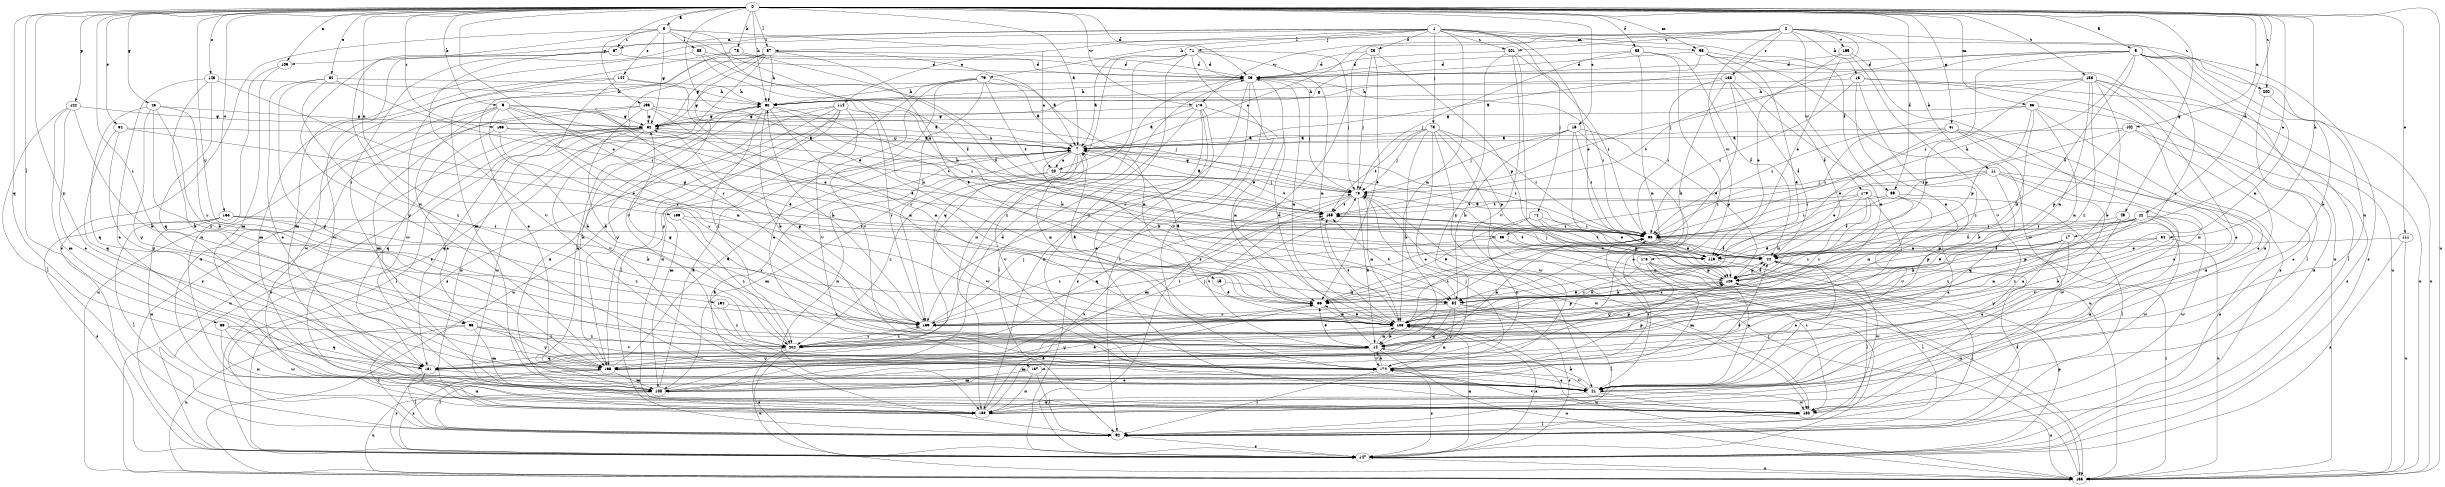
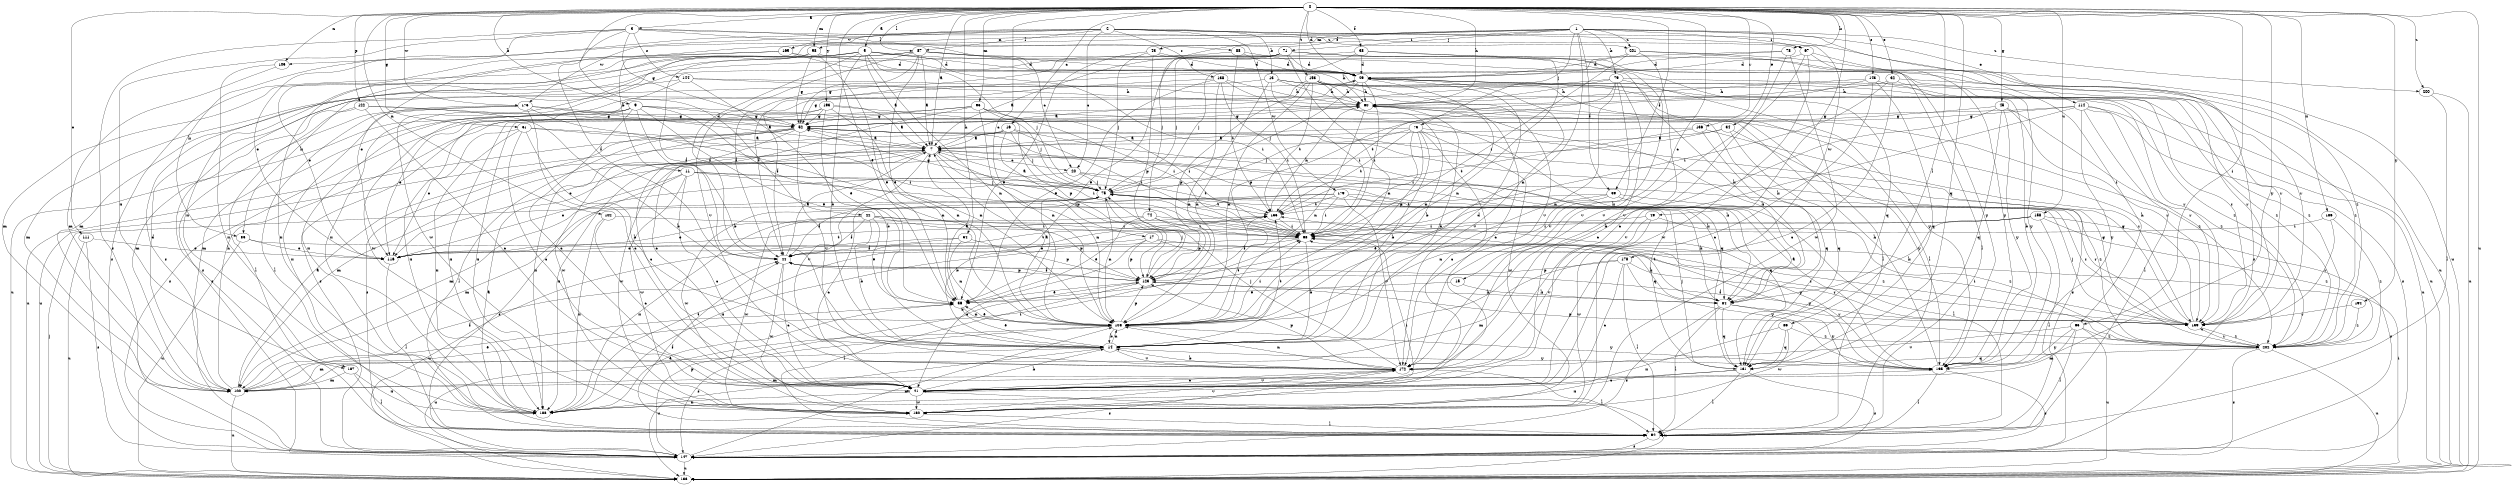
(895, 139) -> (1221, 139)
(1630, 139) -> none
(1001, 173) -> (1309, 154)
(2319, 173) -> none
(1906, 243) -> none
none -> (1949, 309)
